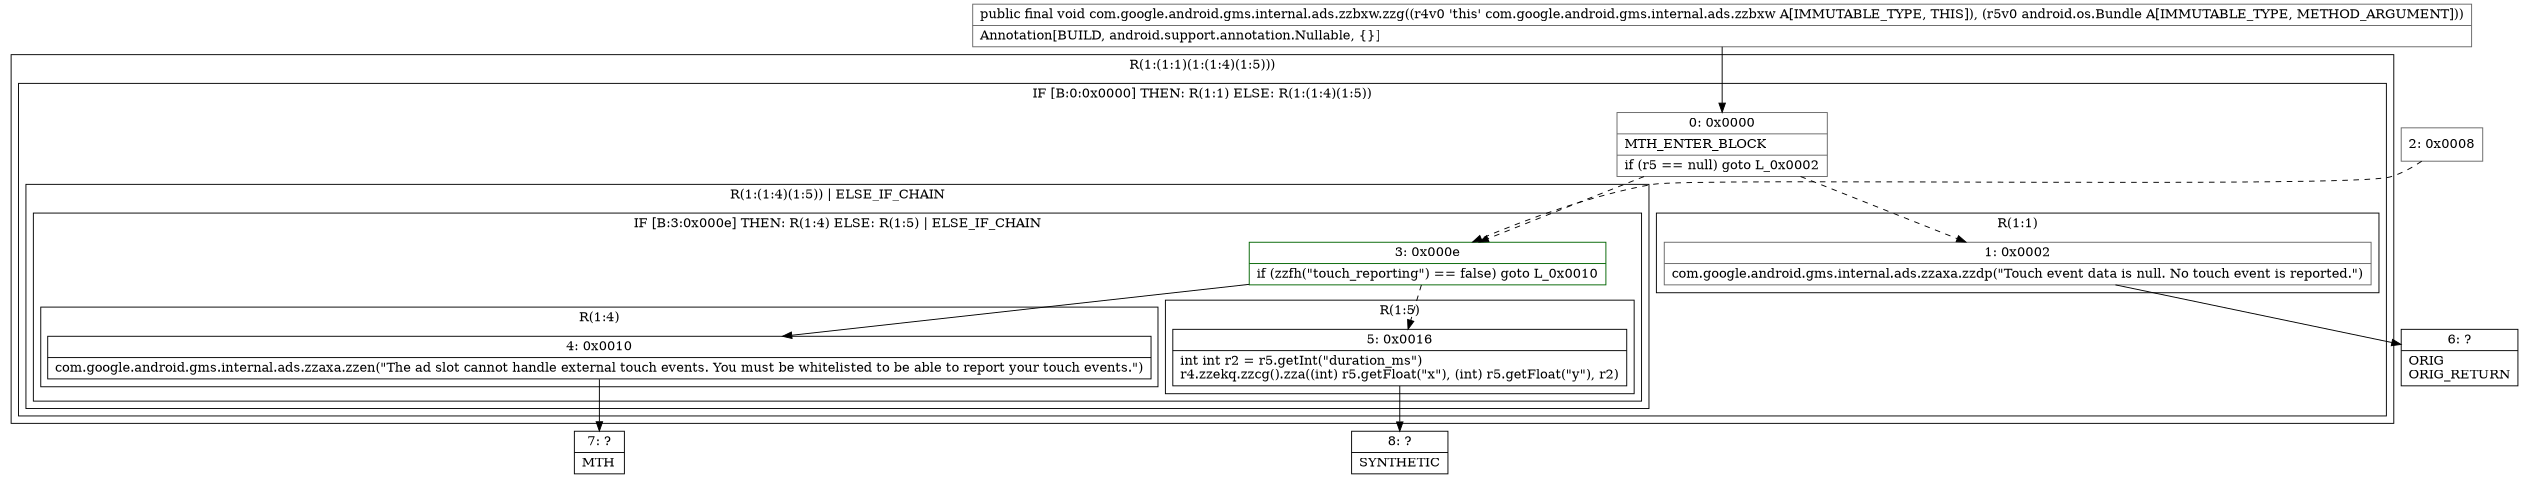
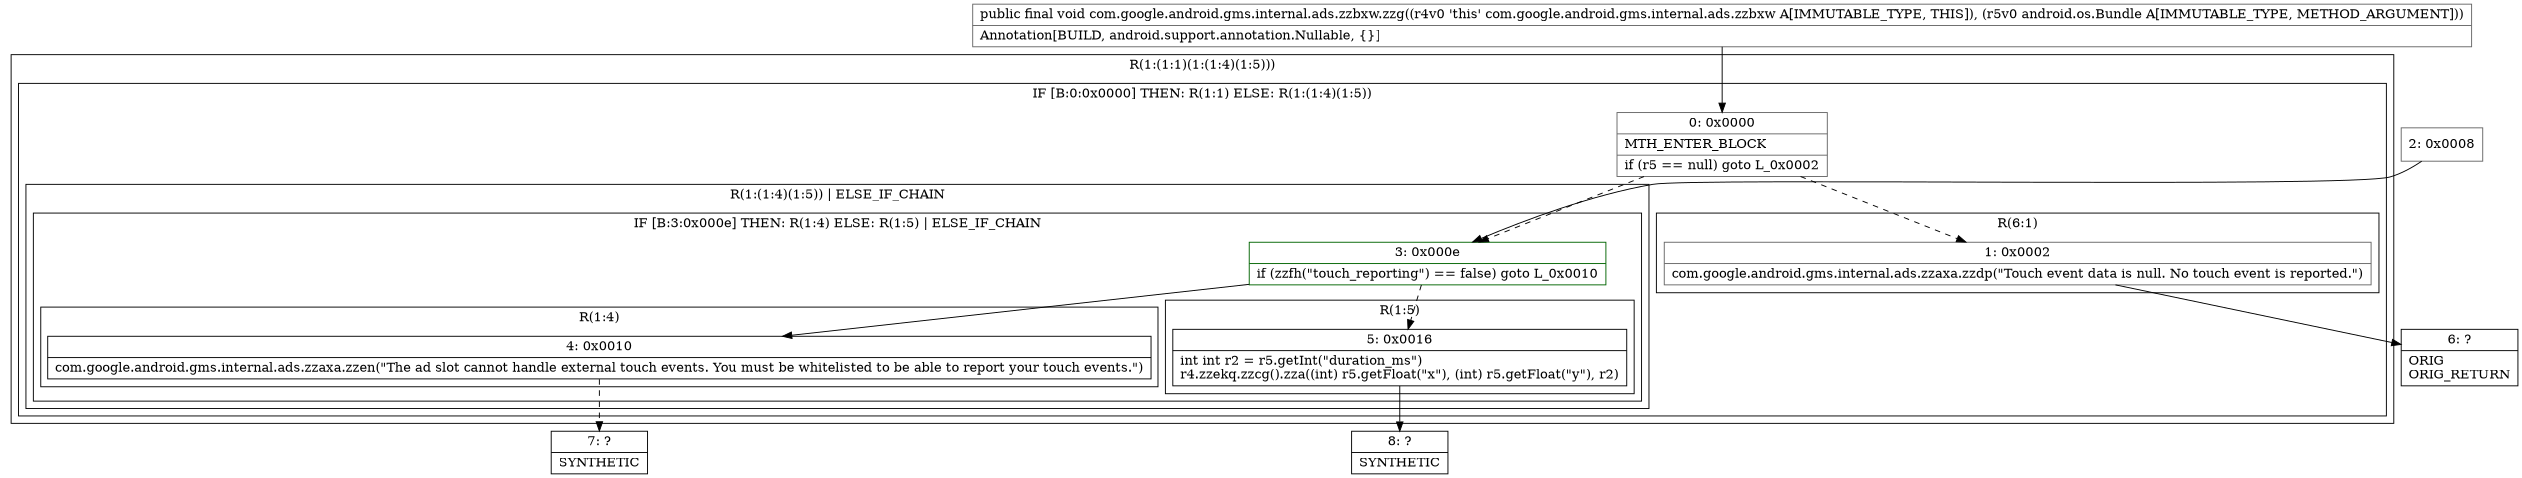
(1949, 182) -> (1949, 182)
(2018, 224) -> (2018, 224)
(599, 395) -> (599, 395)
(598, 463) -> (599, 463)
